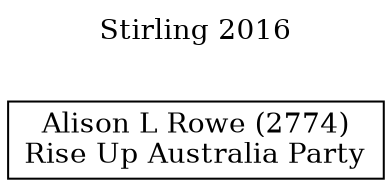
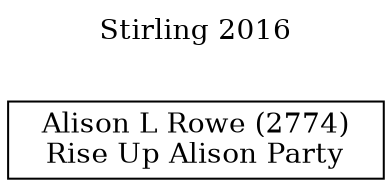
(196, 140) -> (196, 140)
